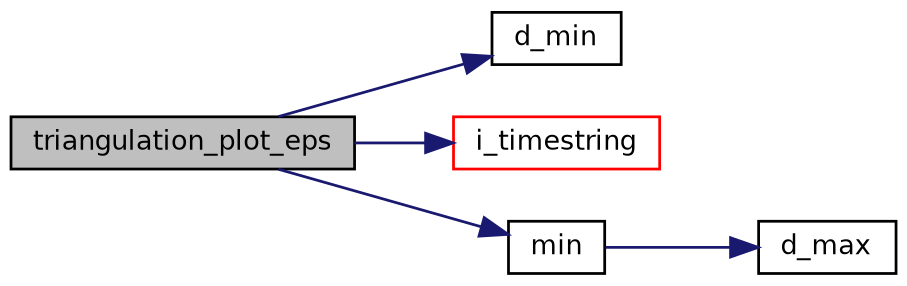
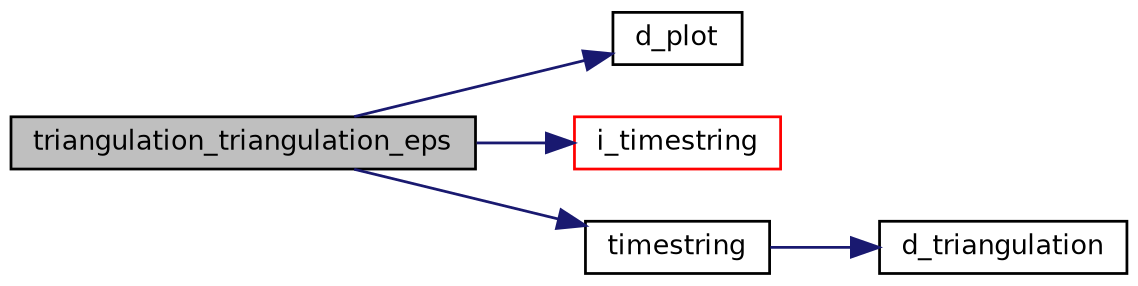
(557, 38) -> (678, 38)
(183, 143) -> (243, 143)
(557, 247) -> (678, 247)
(827, 247) -> (1003, 247)
